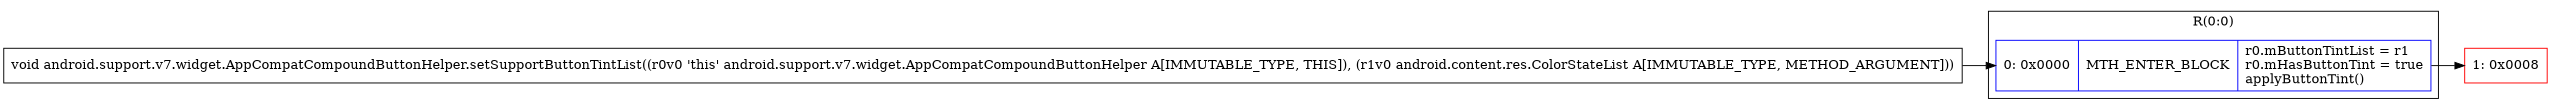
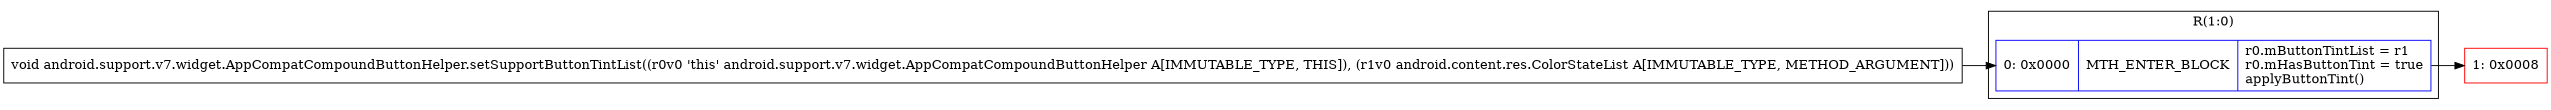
(2213, 22) -> (2213, 22)
